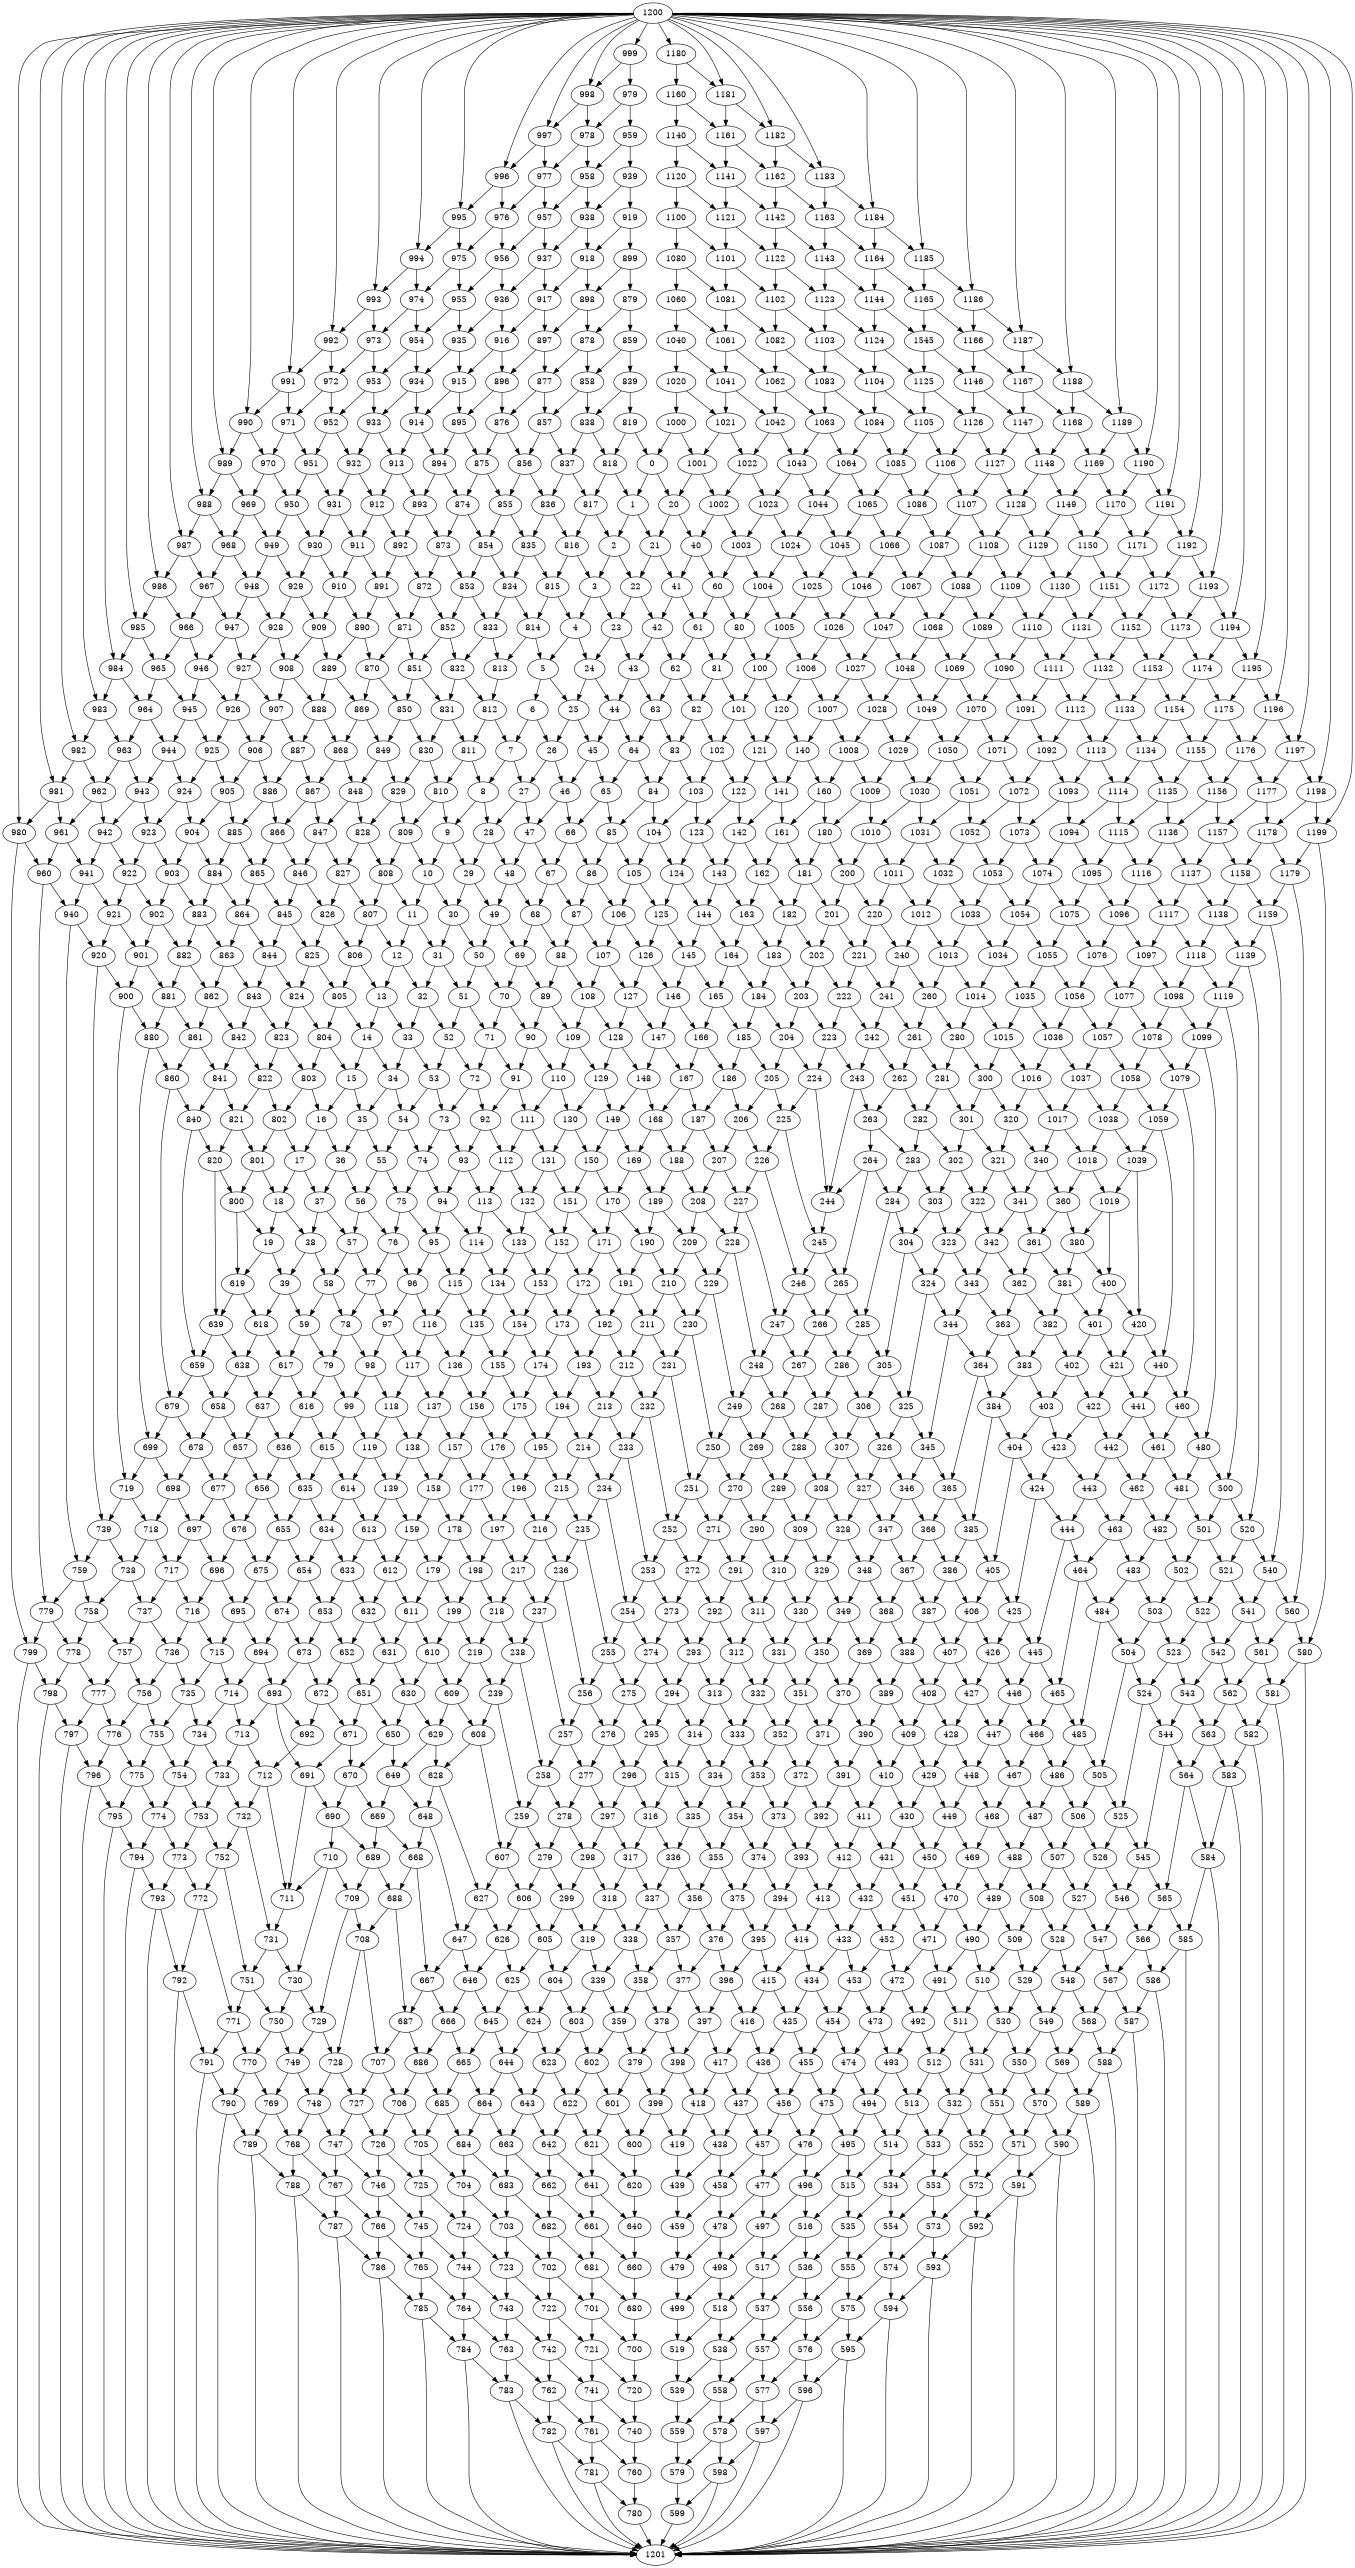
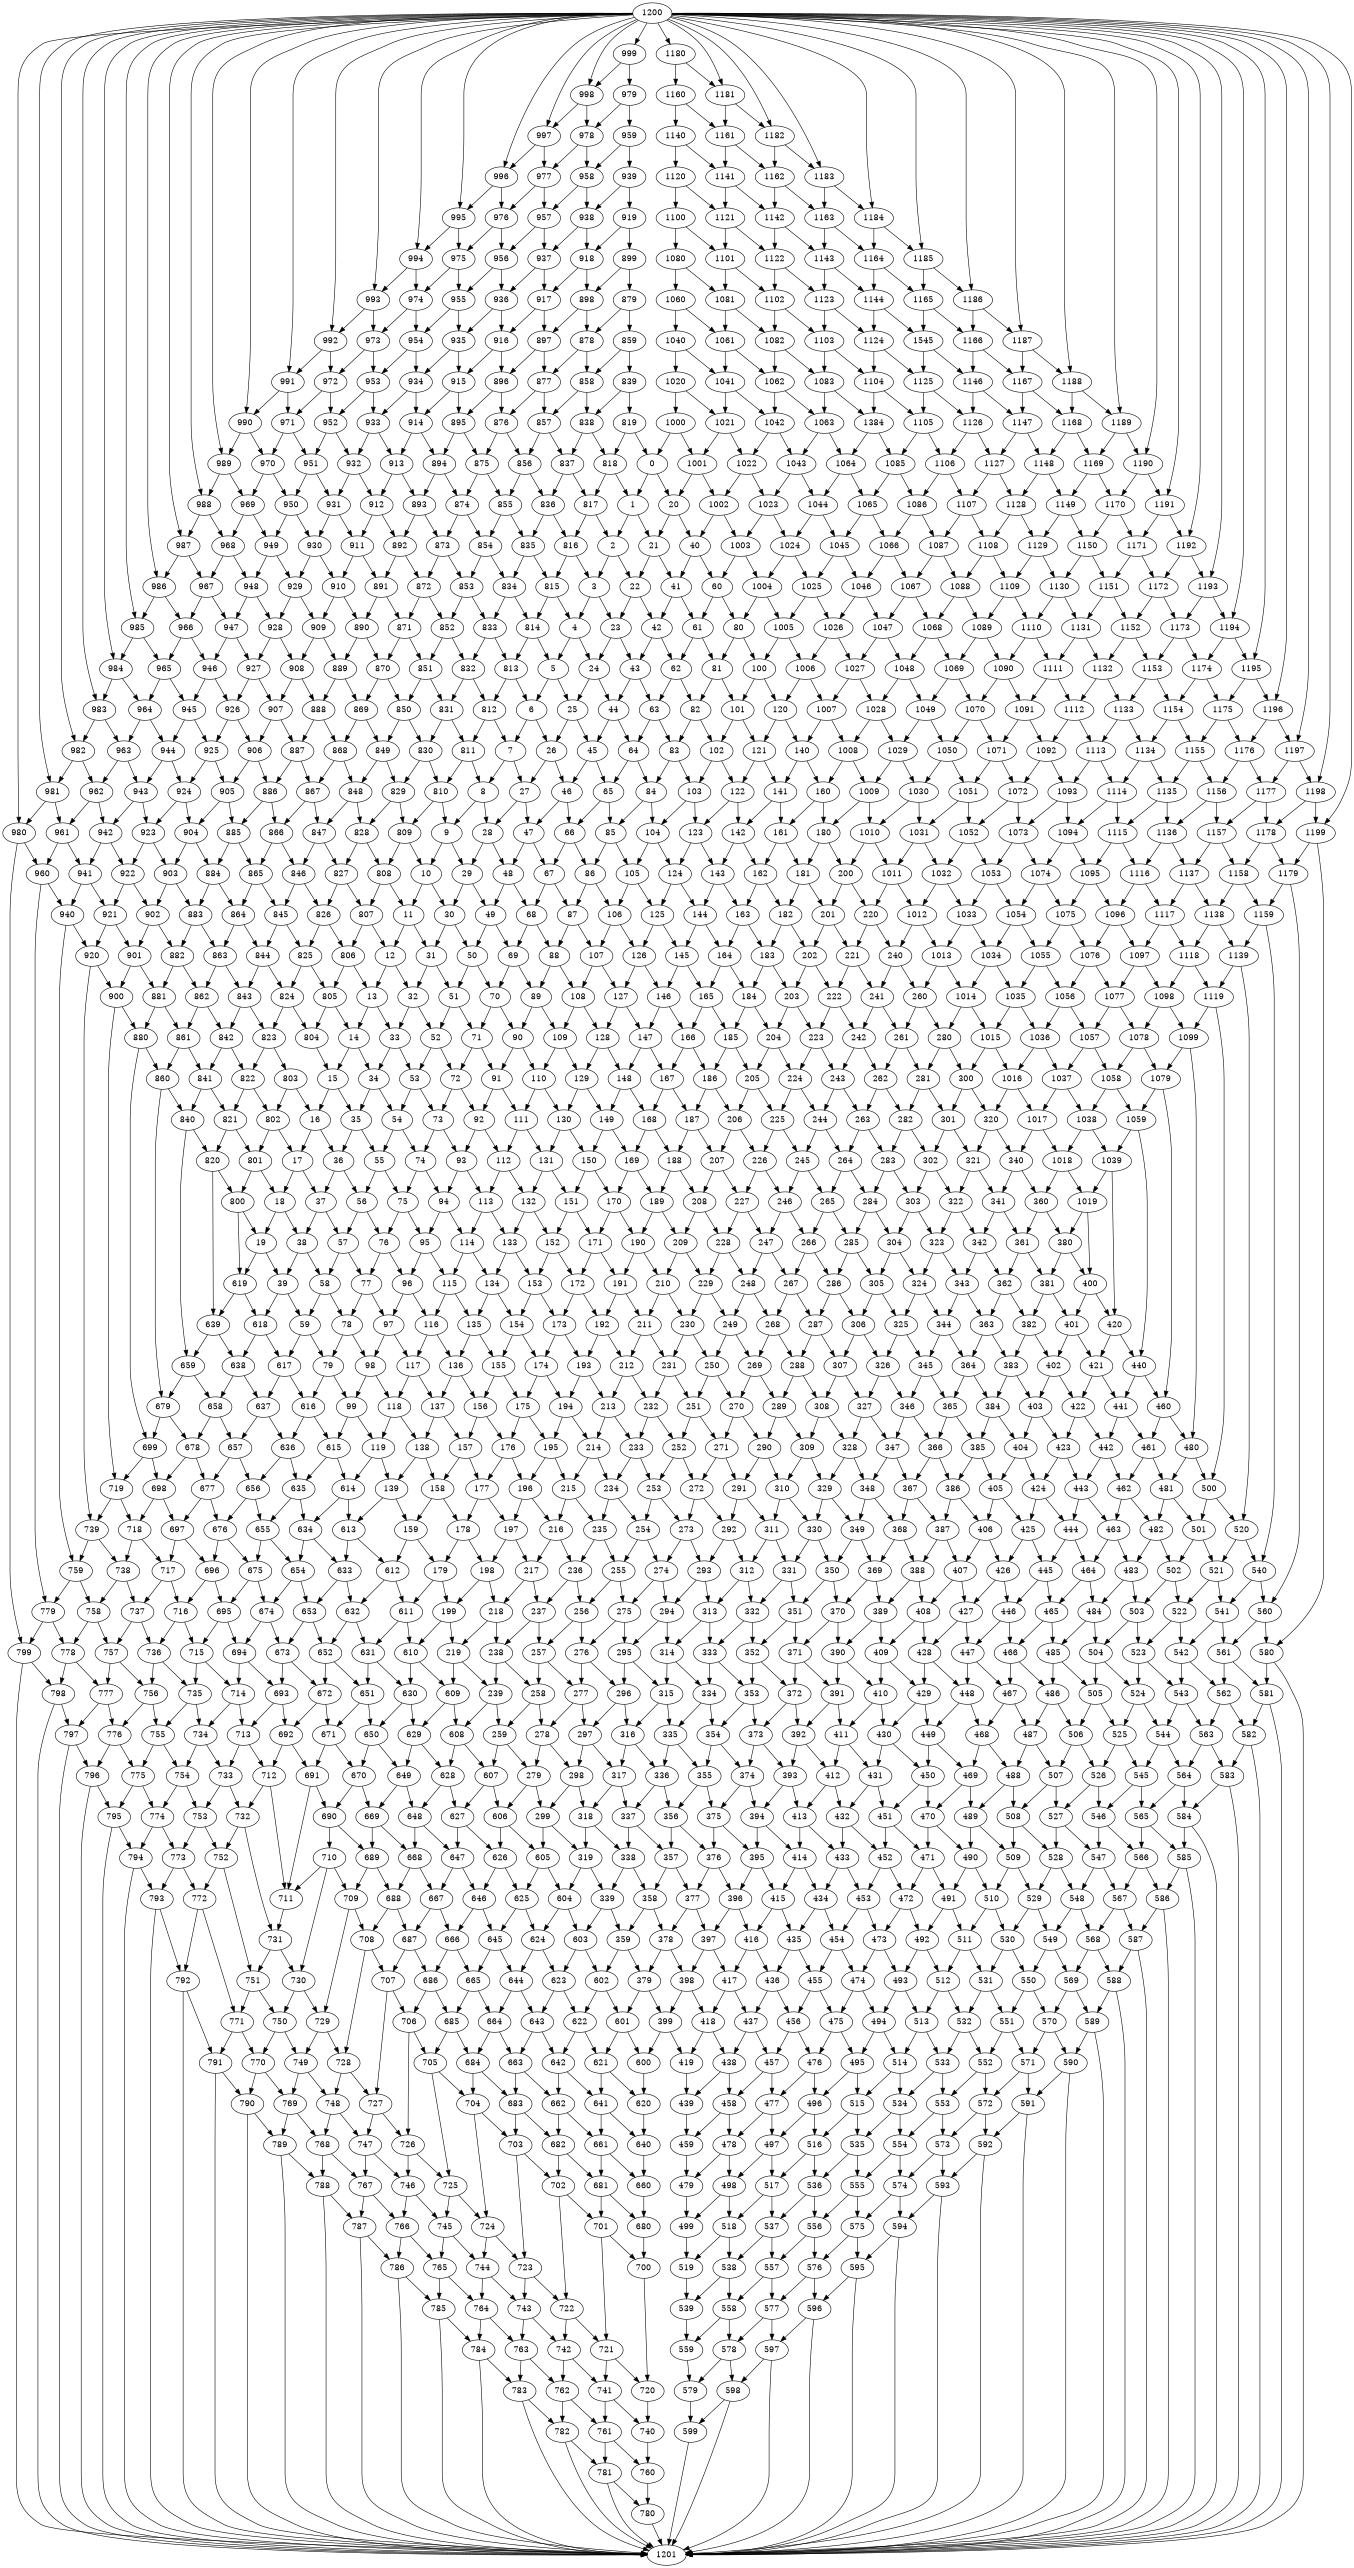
(874, 423) -> (874, 423)
none -> (520, 687)
(318, 1056) -> none
(851, 1180) -> (831, 1138)
(282, 1735) -> (298, 1753)
